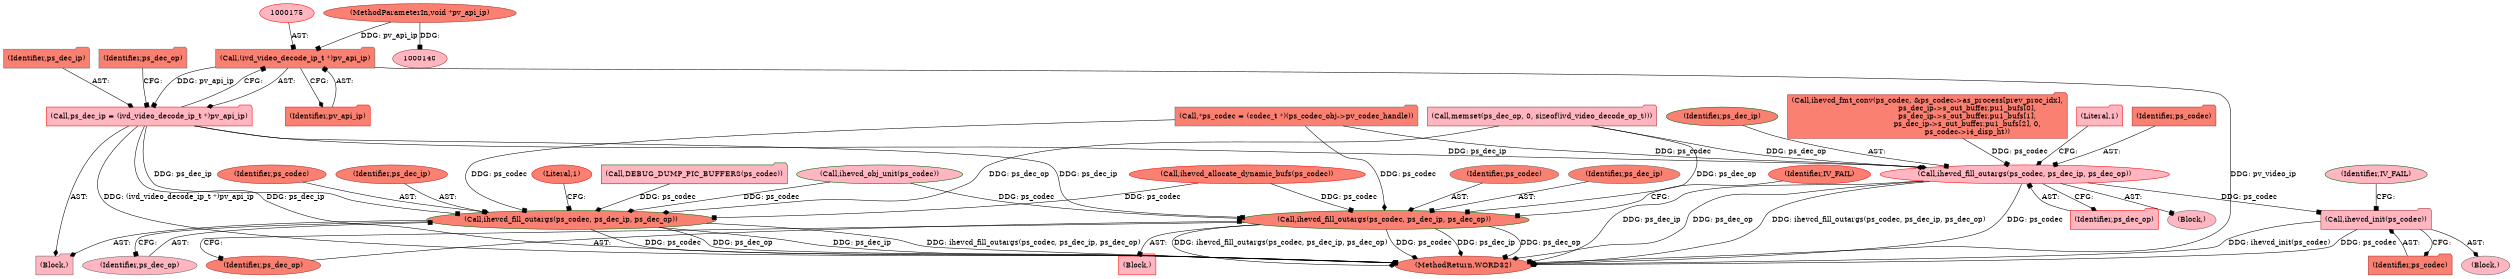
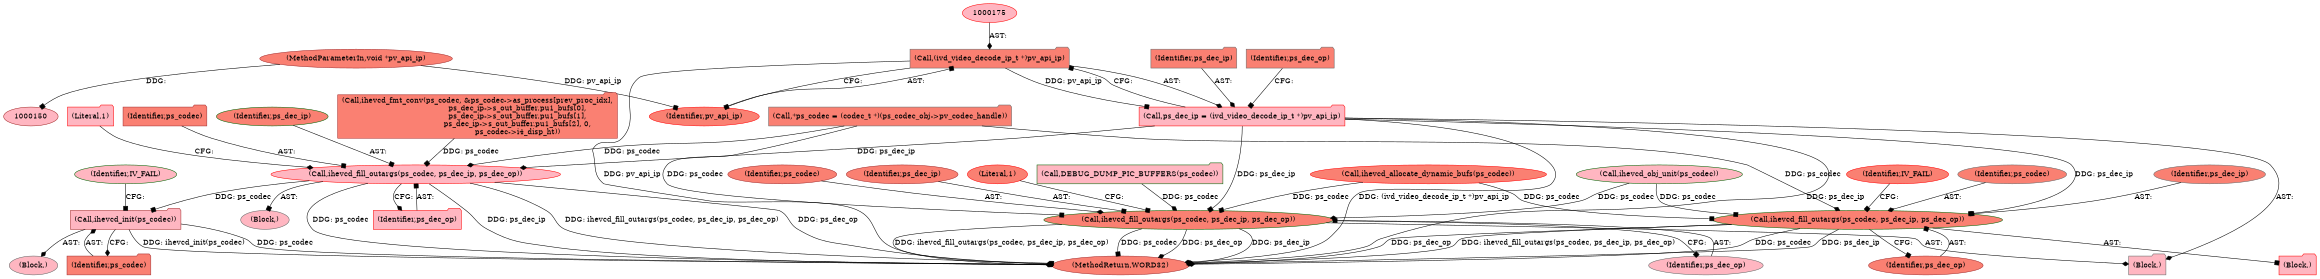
(291, 33) -> (990, 33)
(356, 34) -> (547, 82)
(420, 59) -> (31, 117)
(310, 85) -> (819, 83)
(328, 117) -> (704, 117)
(1542, 117) -> none
(2264, 174) -> (632, 174)
